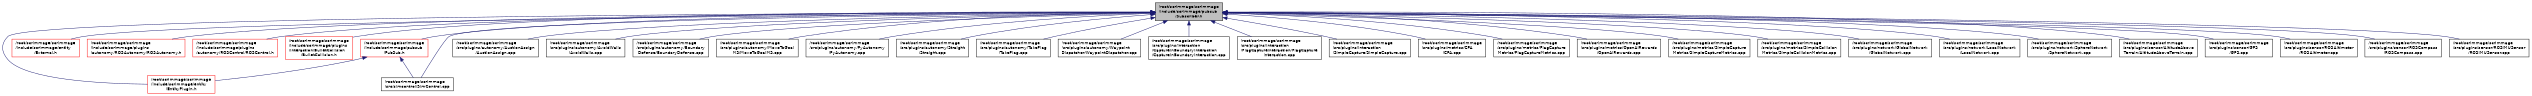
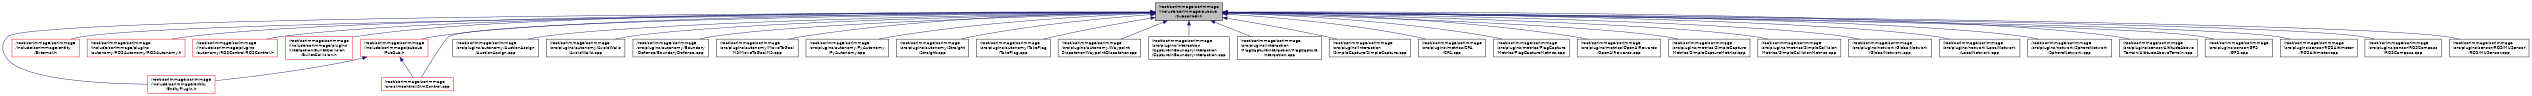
(417, 84) -> (417, 84)
